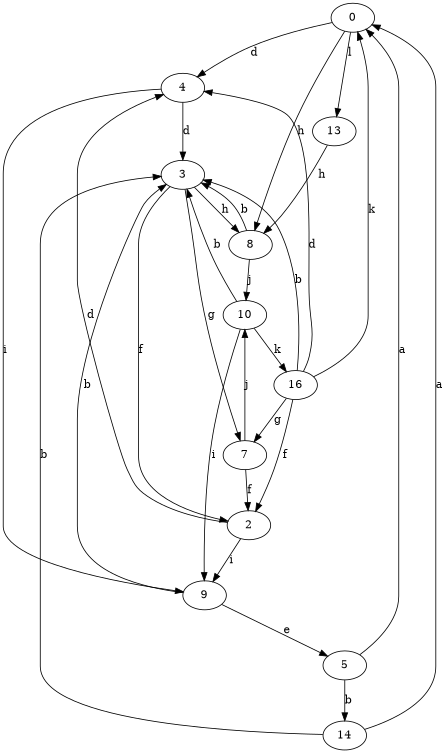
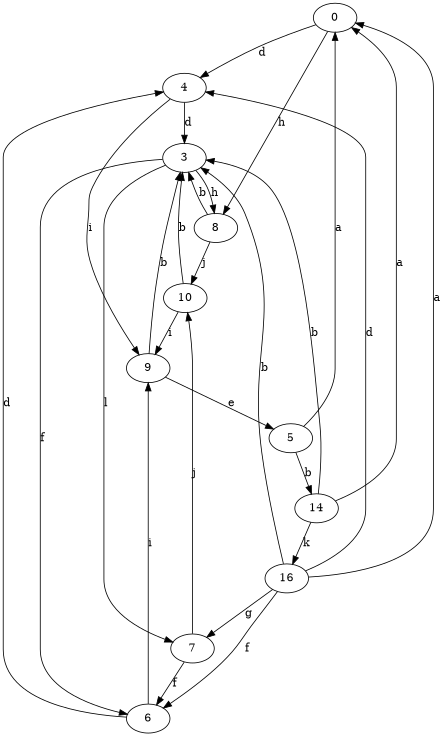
(334, 131) -> none
(372, 210) -> (437, 298)
(212, 315) -> (106, 403)
(268, 347) -> (303, 539)
(249, 525) -> (148, 719)
